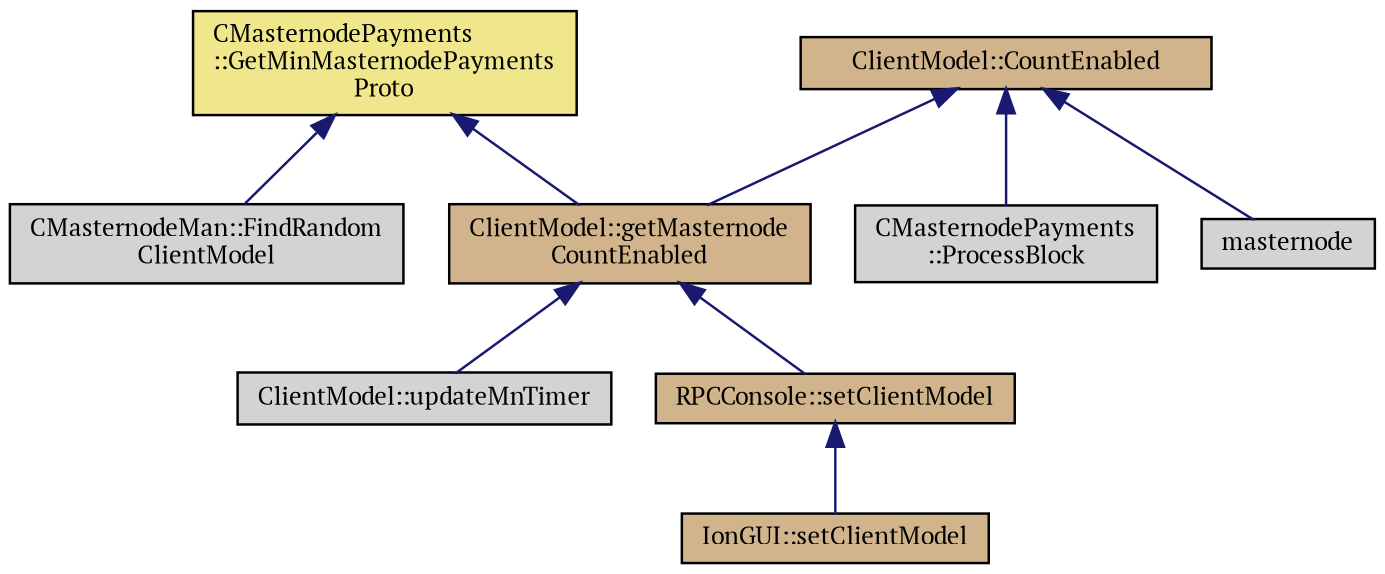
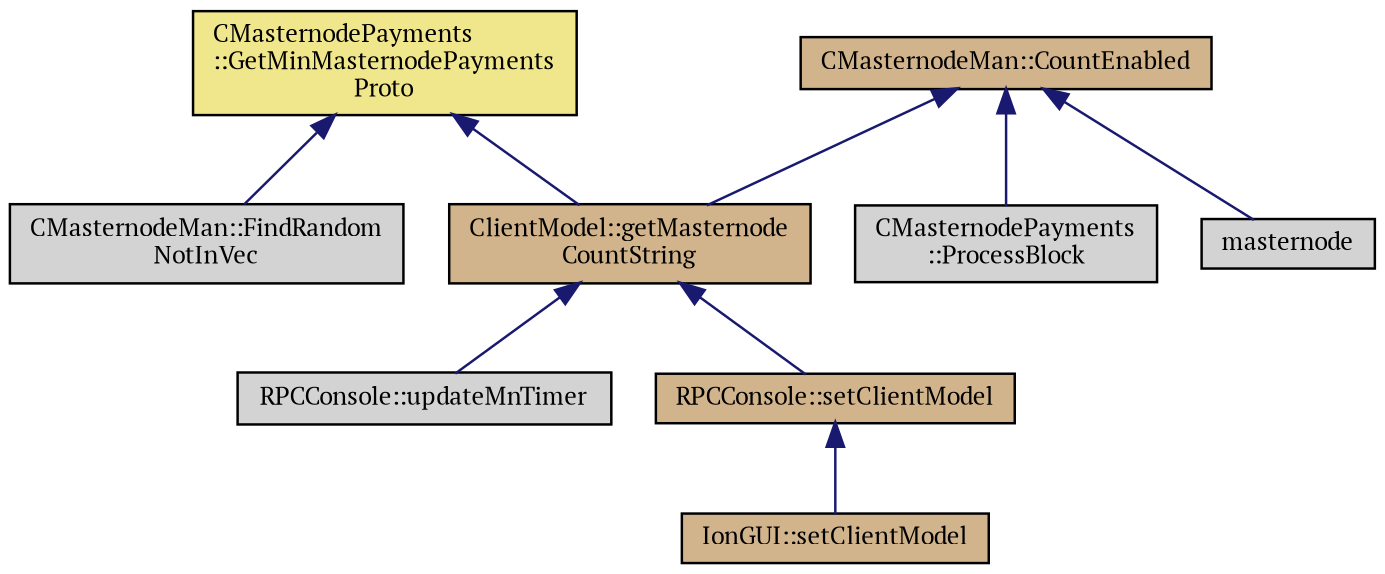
(1006, 63) -> (1006, 63)
(207, 244) -> (207, 244)
(630, 244) -> (630, 244)
(424, 398) -> (424, 398)
